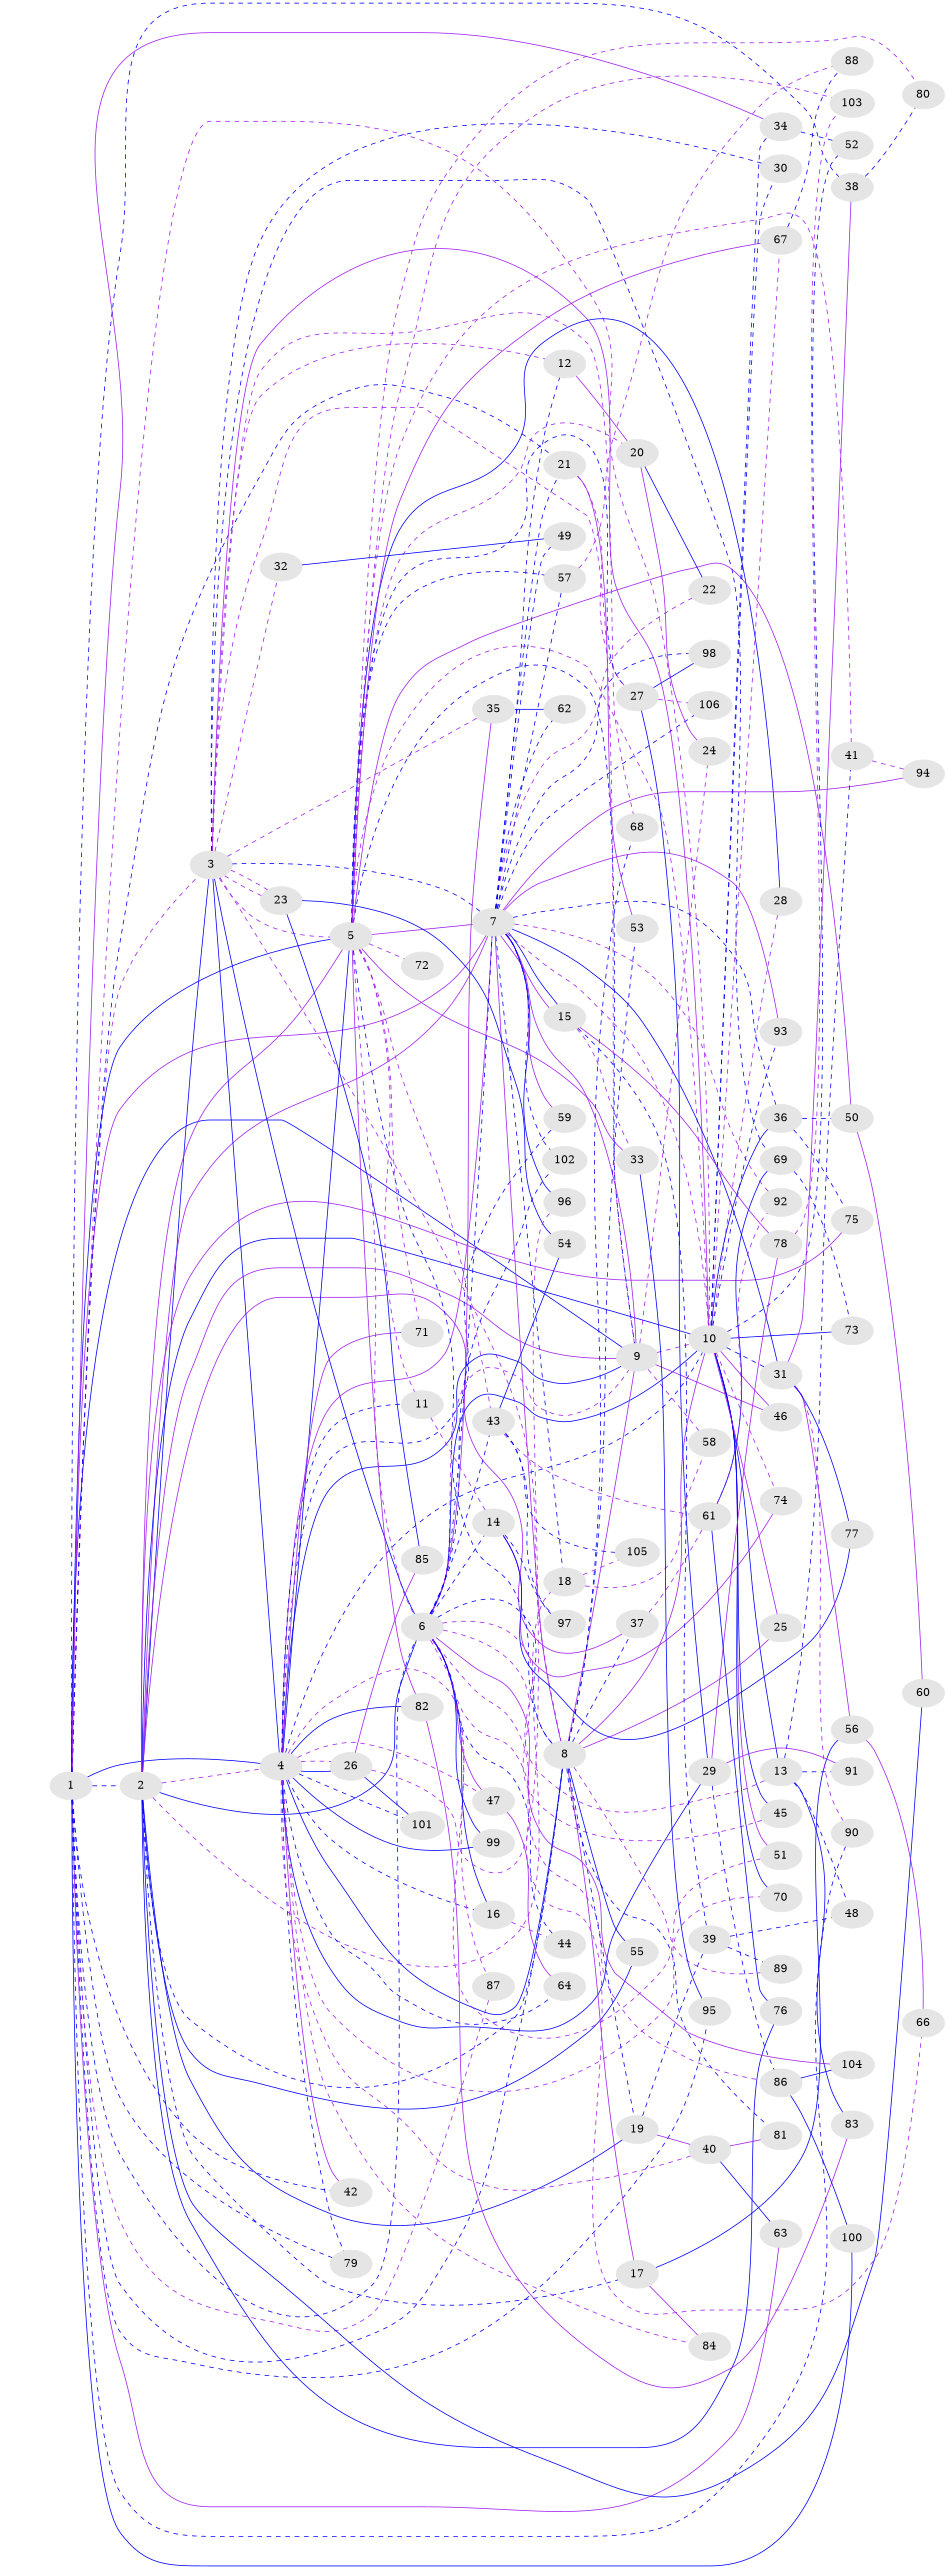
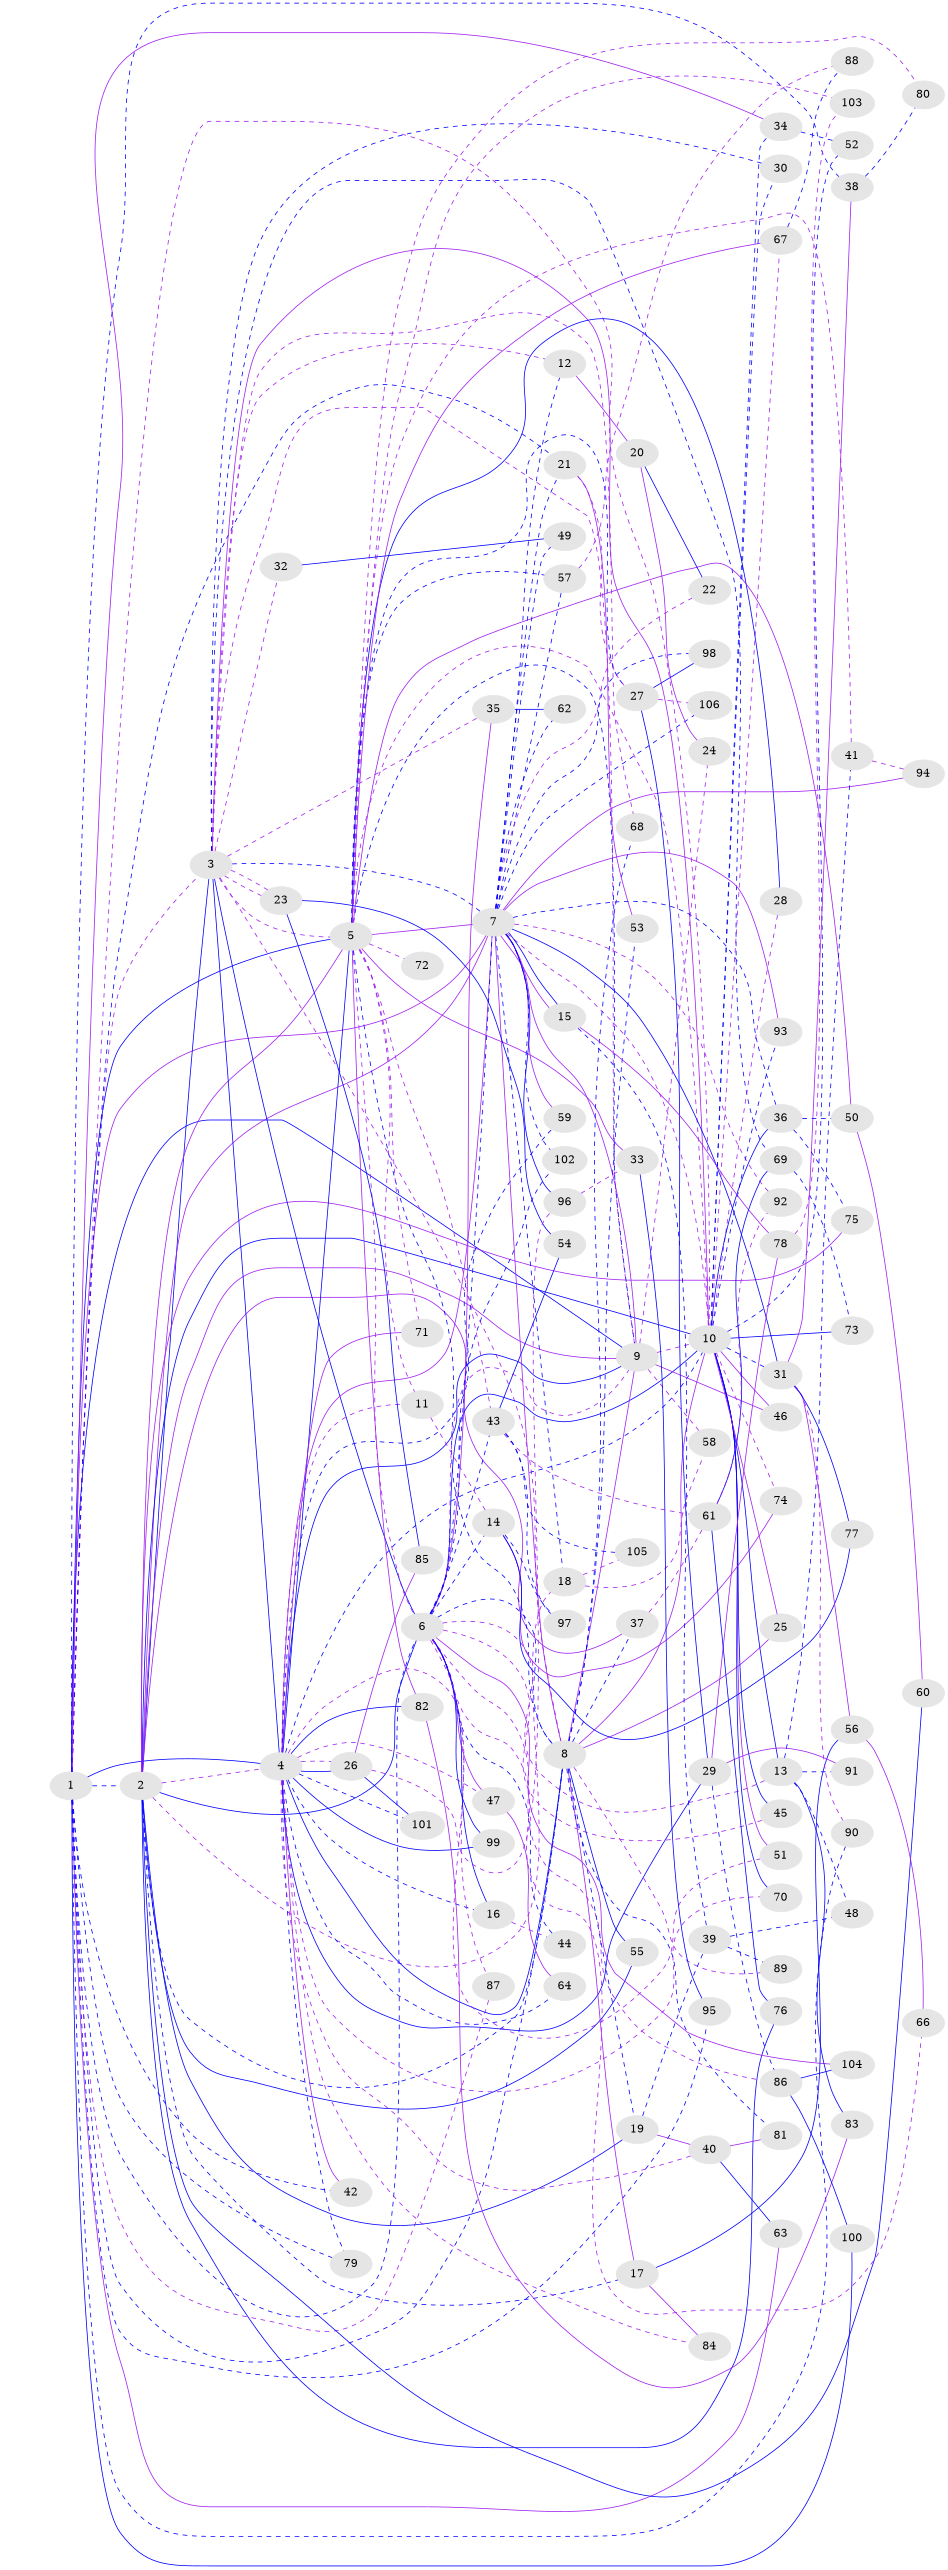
(386, 598) -> none
(605, 1087) -> (601, 1181)
(318, 1451) -> (318, 1451)
